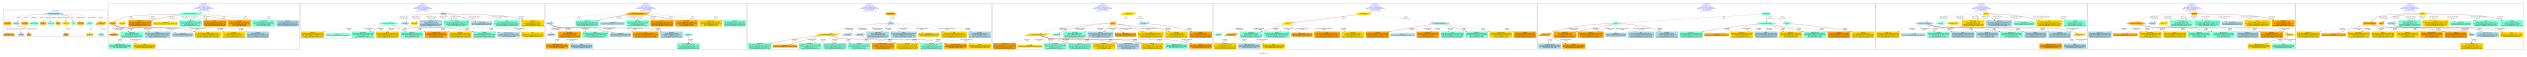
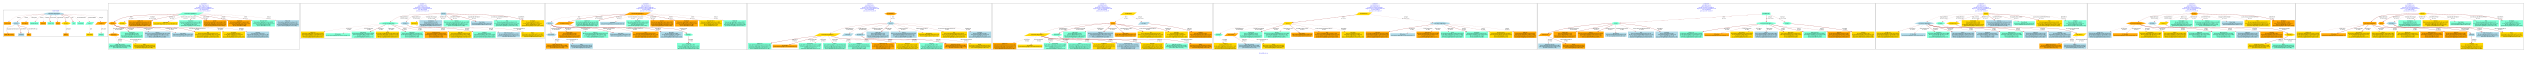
(81, 23) -> (81, 23)
none -> (565, 23)
